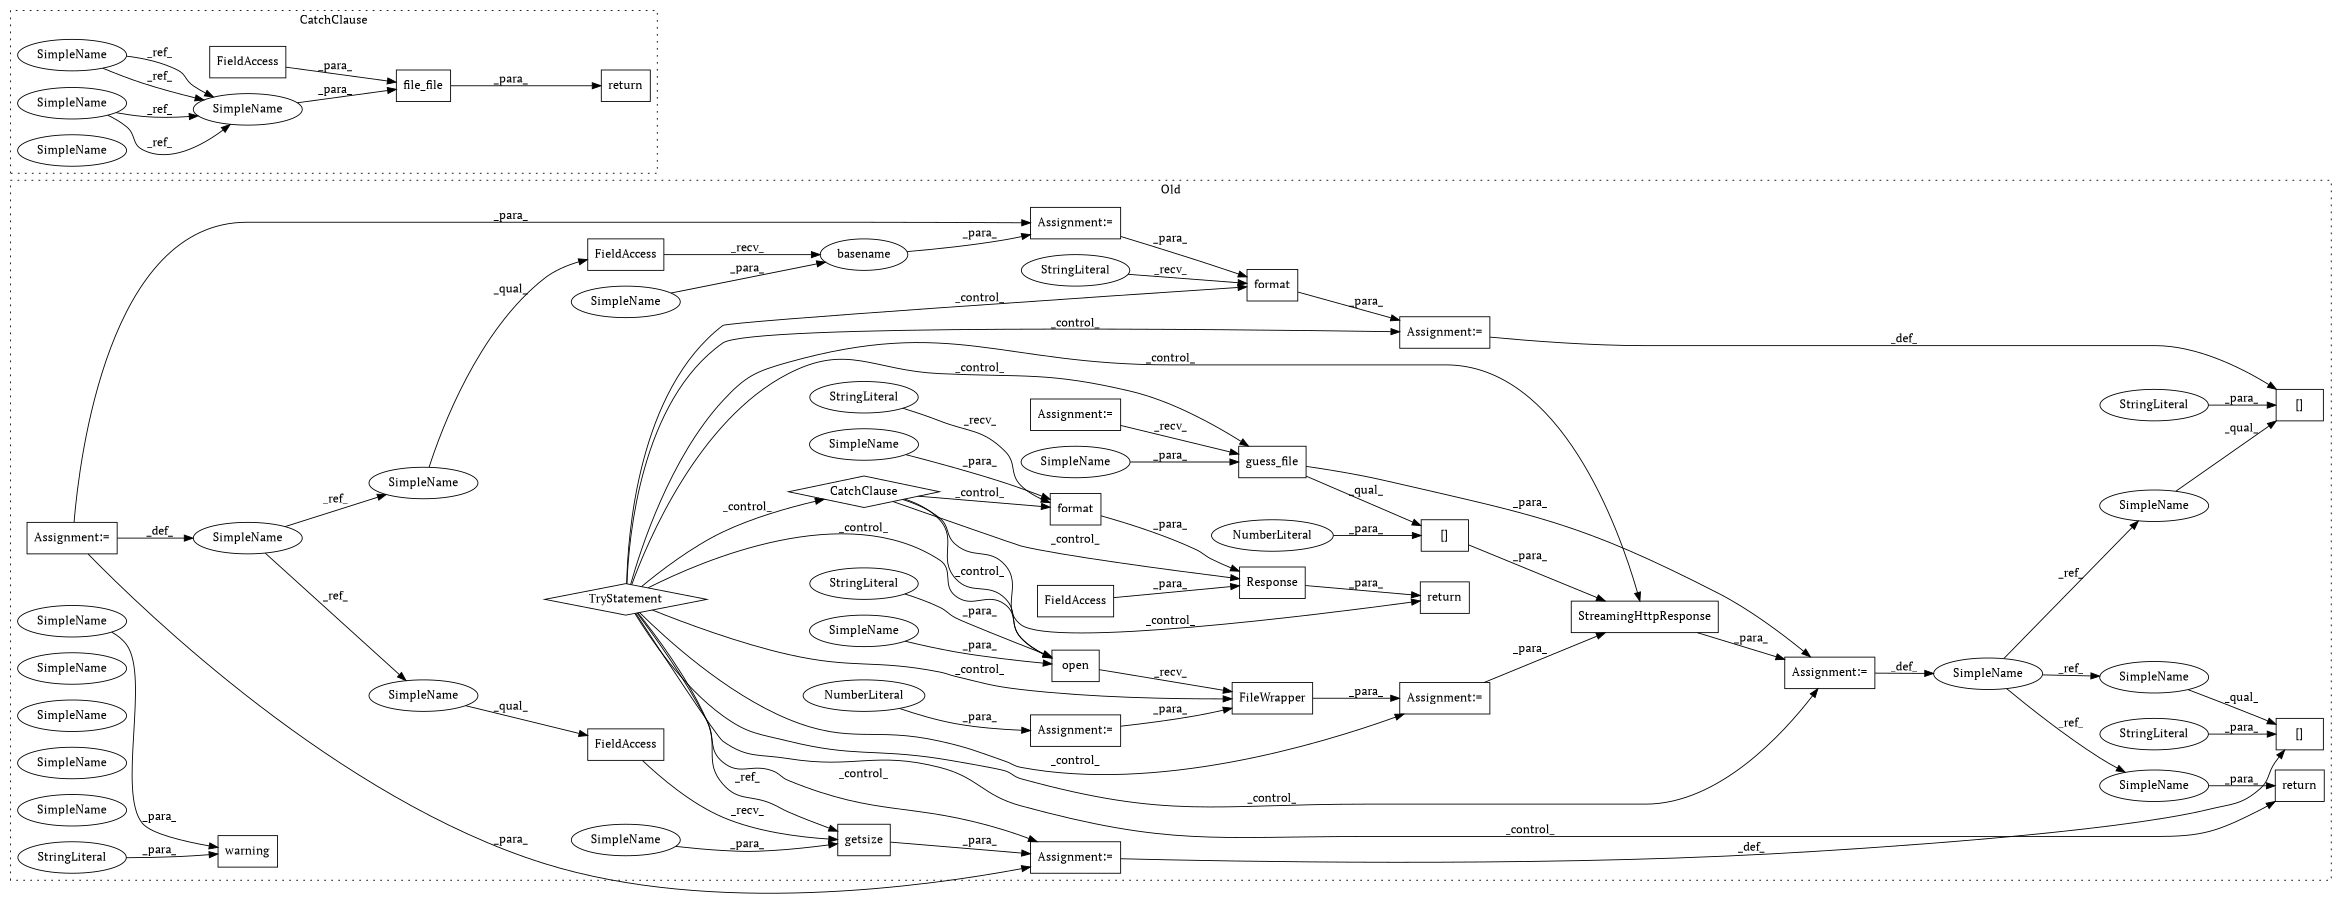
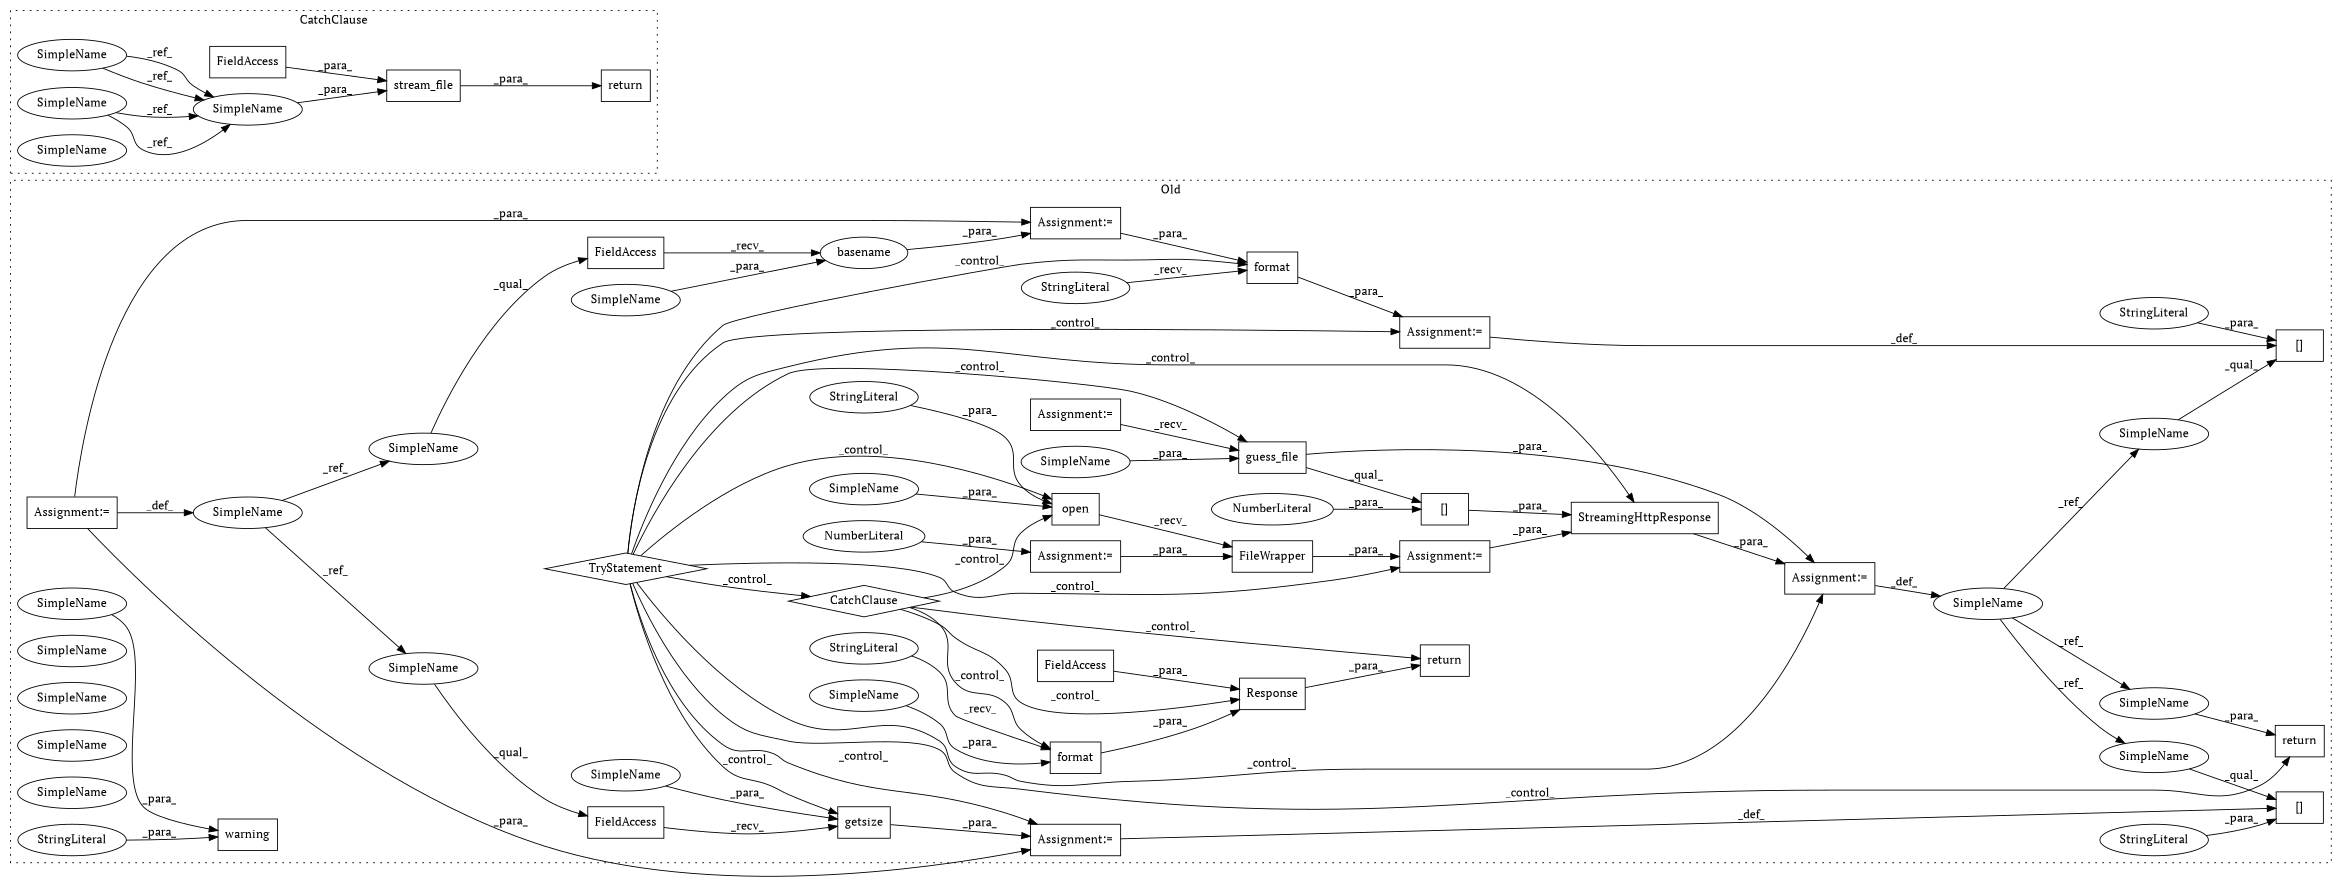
(423, 86) -> (423, 86)
(935, 671) -> none
(748, 777) -> (748, 760)
